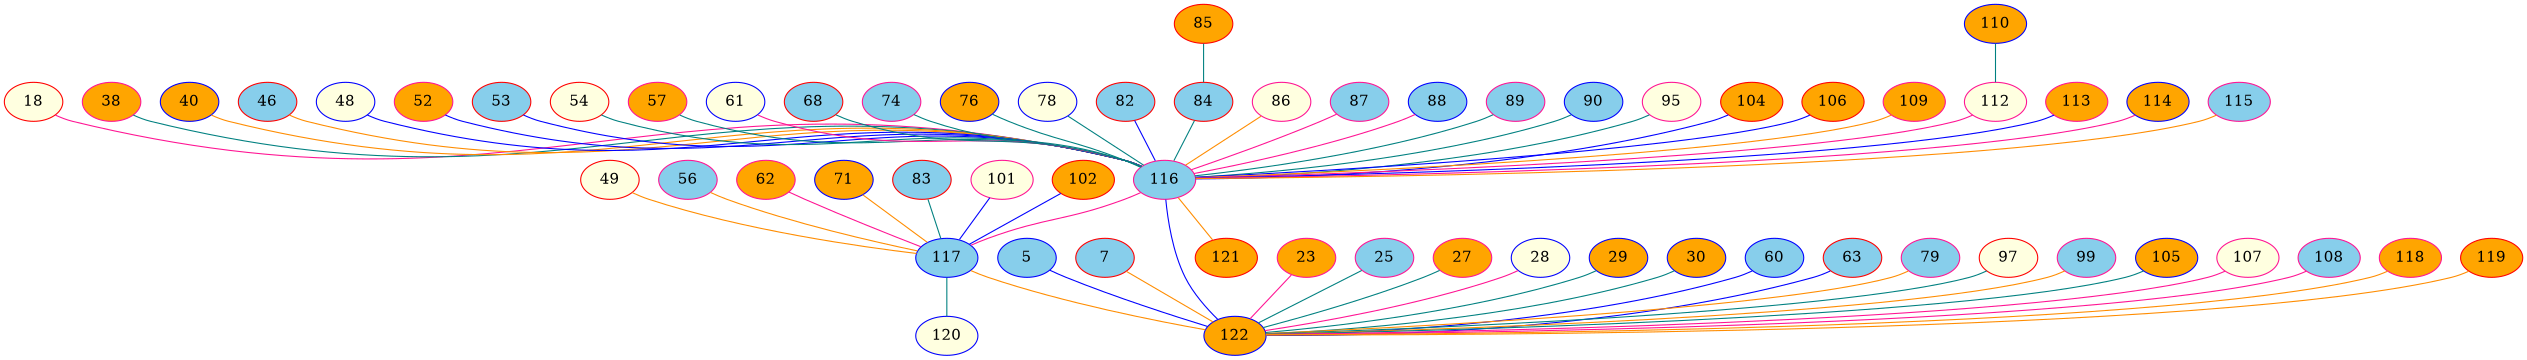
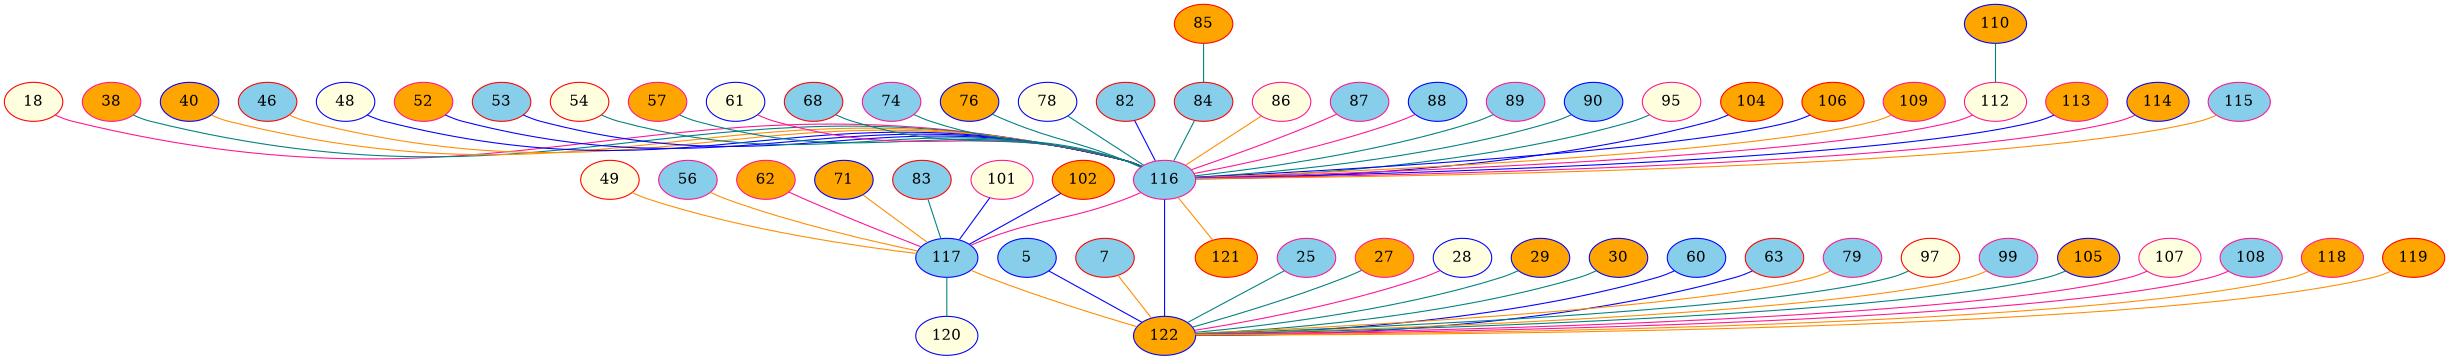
(1306, 258) -> none
